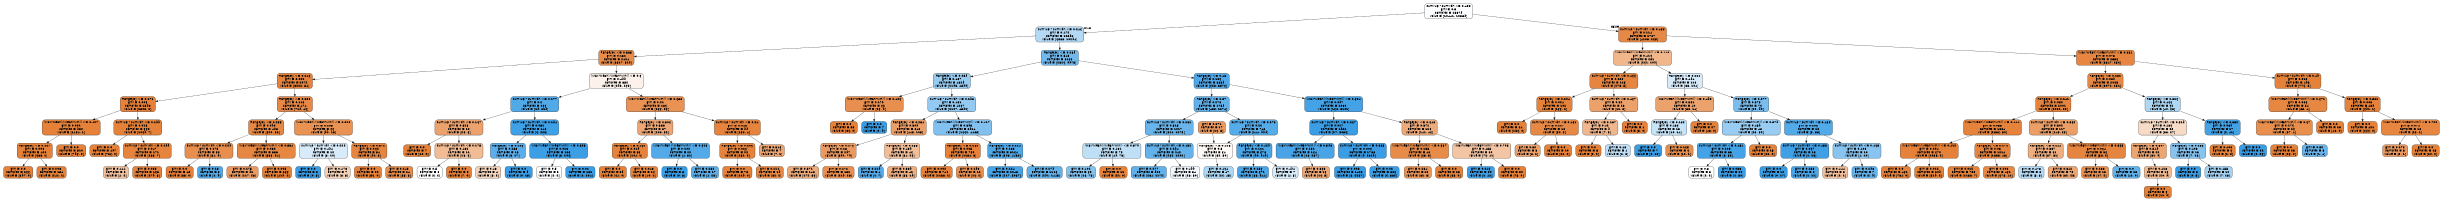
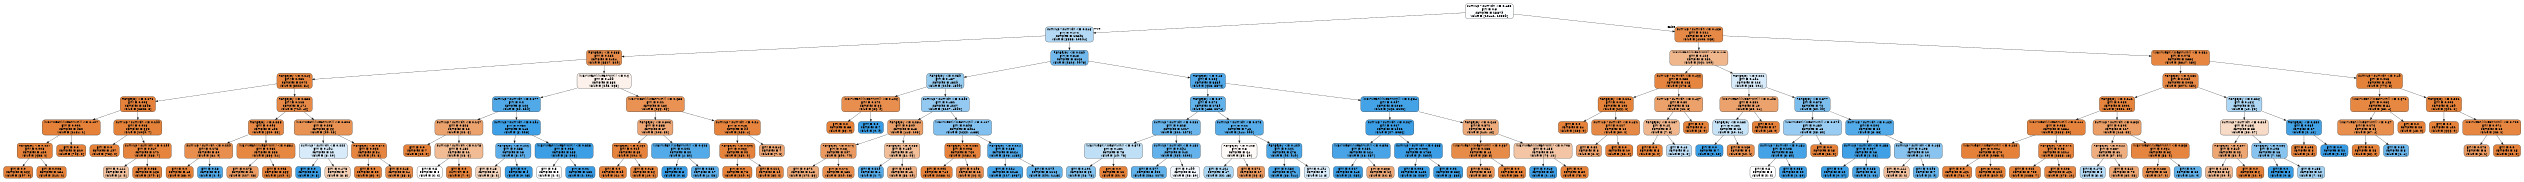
(1213, 137) -> (1245, 161)
(459, 172) -> (459, 172)
none -> (1348, 172)
(2158, 181) -> (2240, 161)
